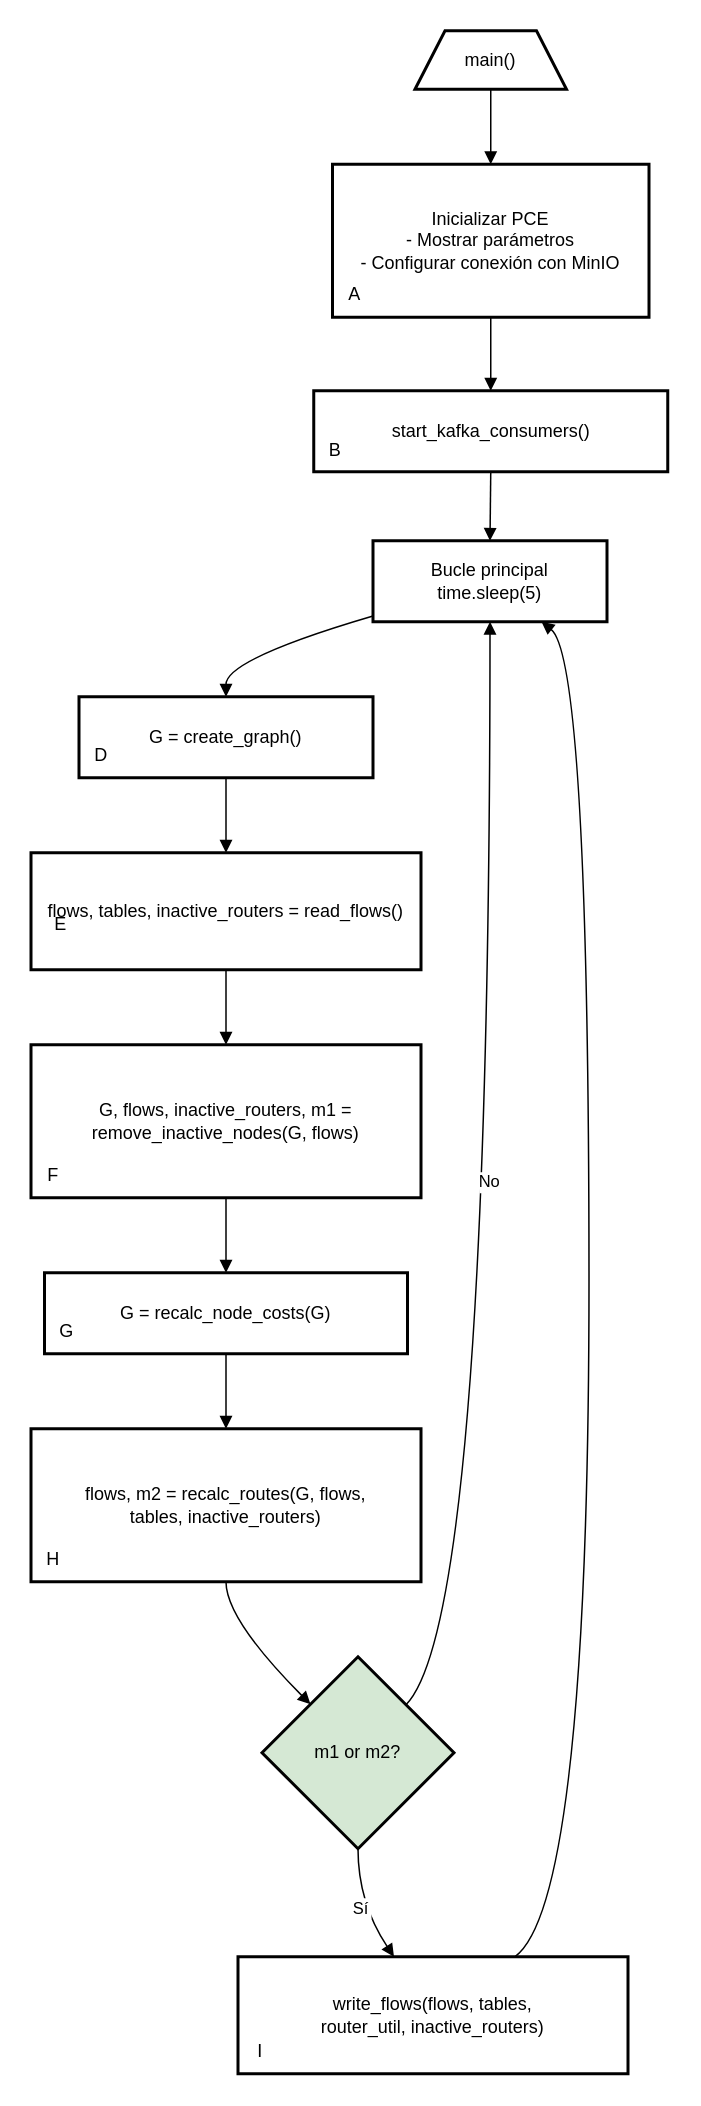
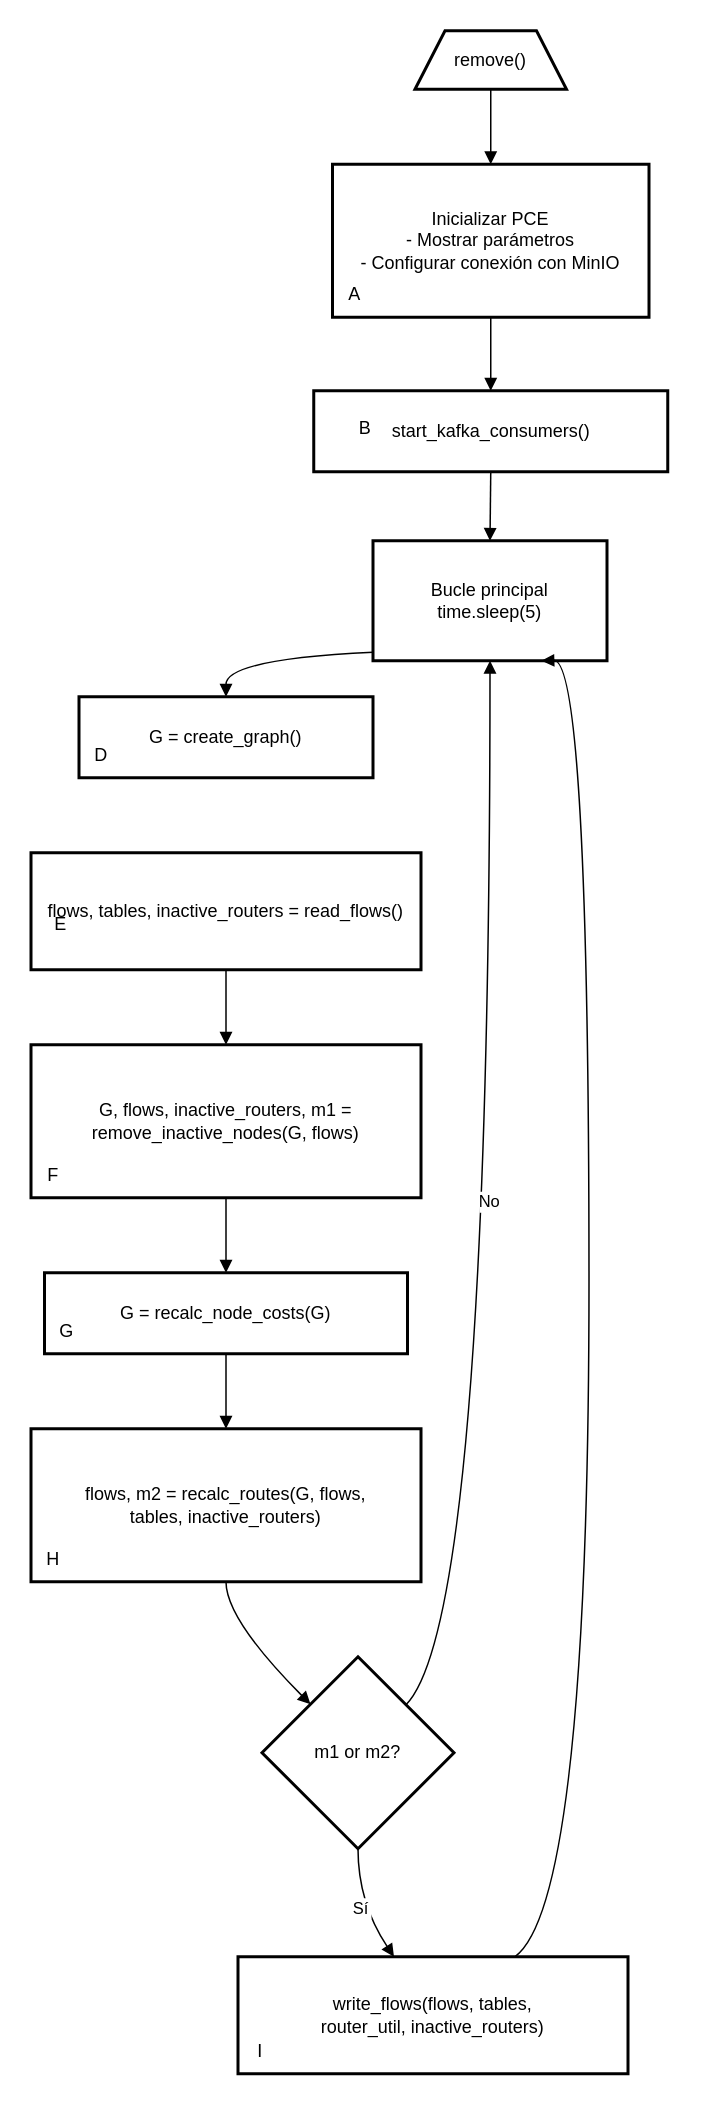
(491, 61) -> (491, 61)
(335, 451) -> (365, 428)
(490, 581) -> (490, 601)
(226, 810) -> none
(358, 1753) -> (358, 1753)
